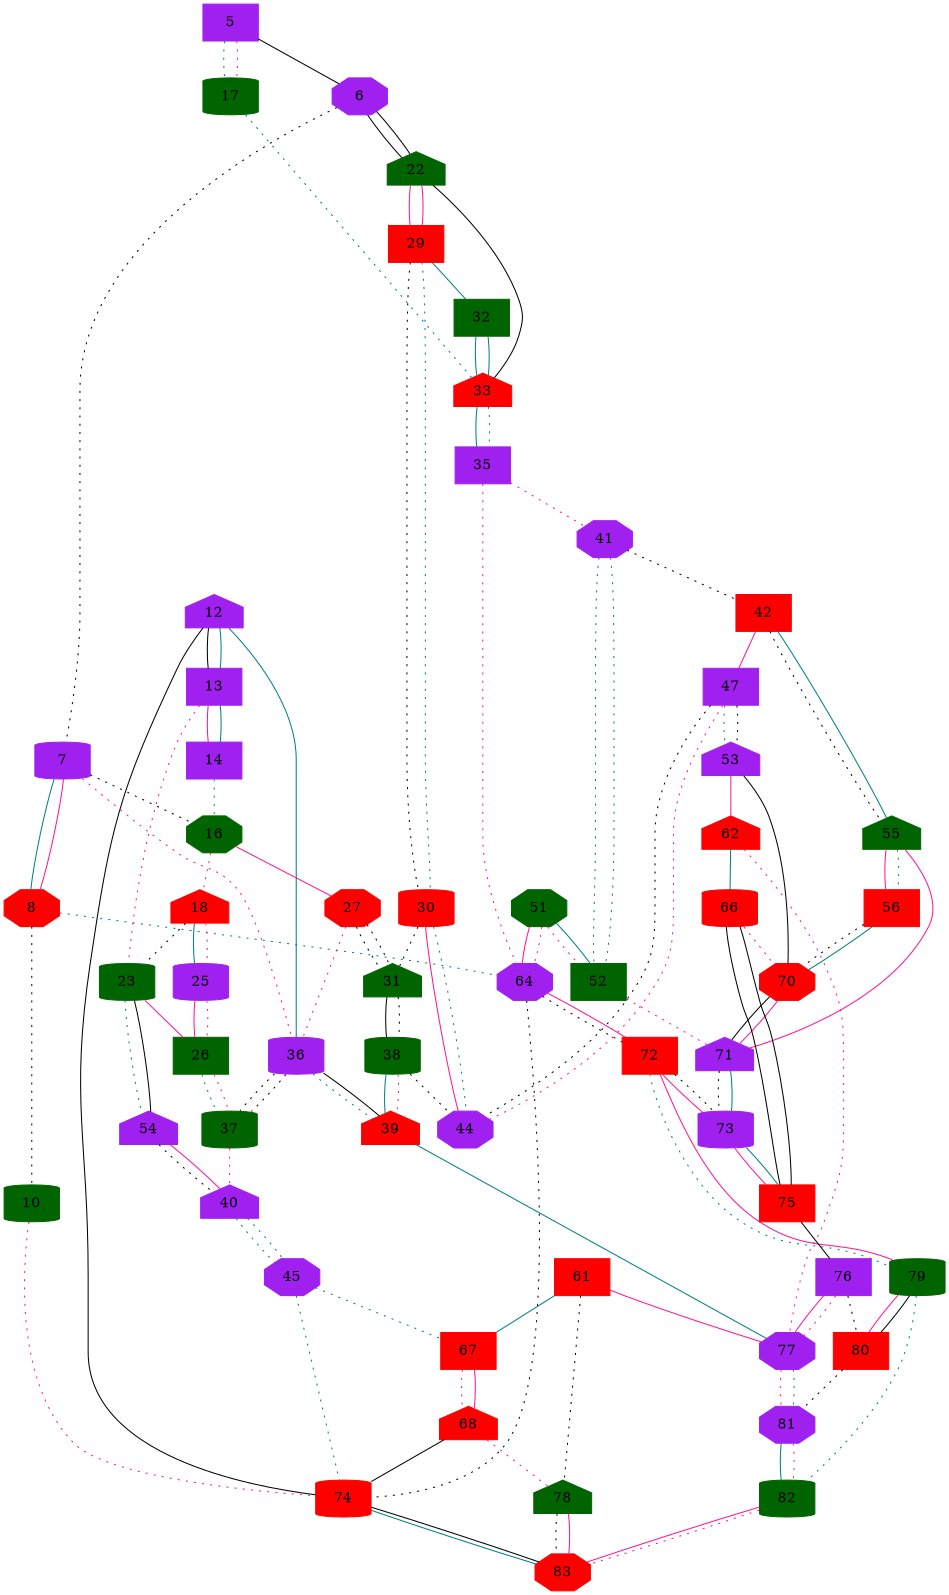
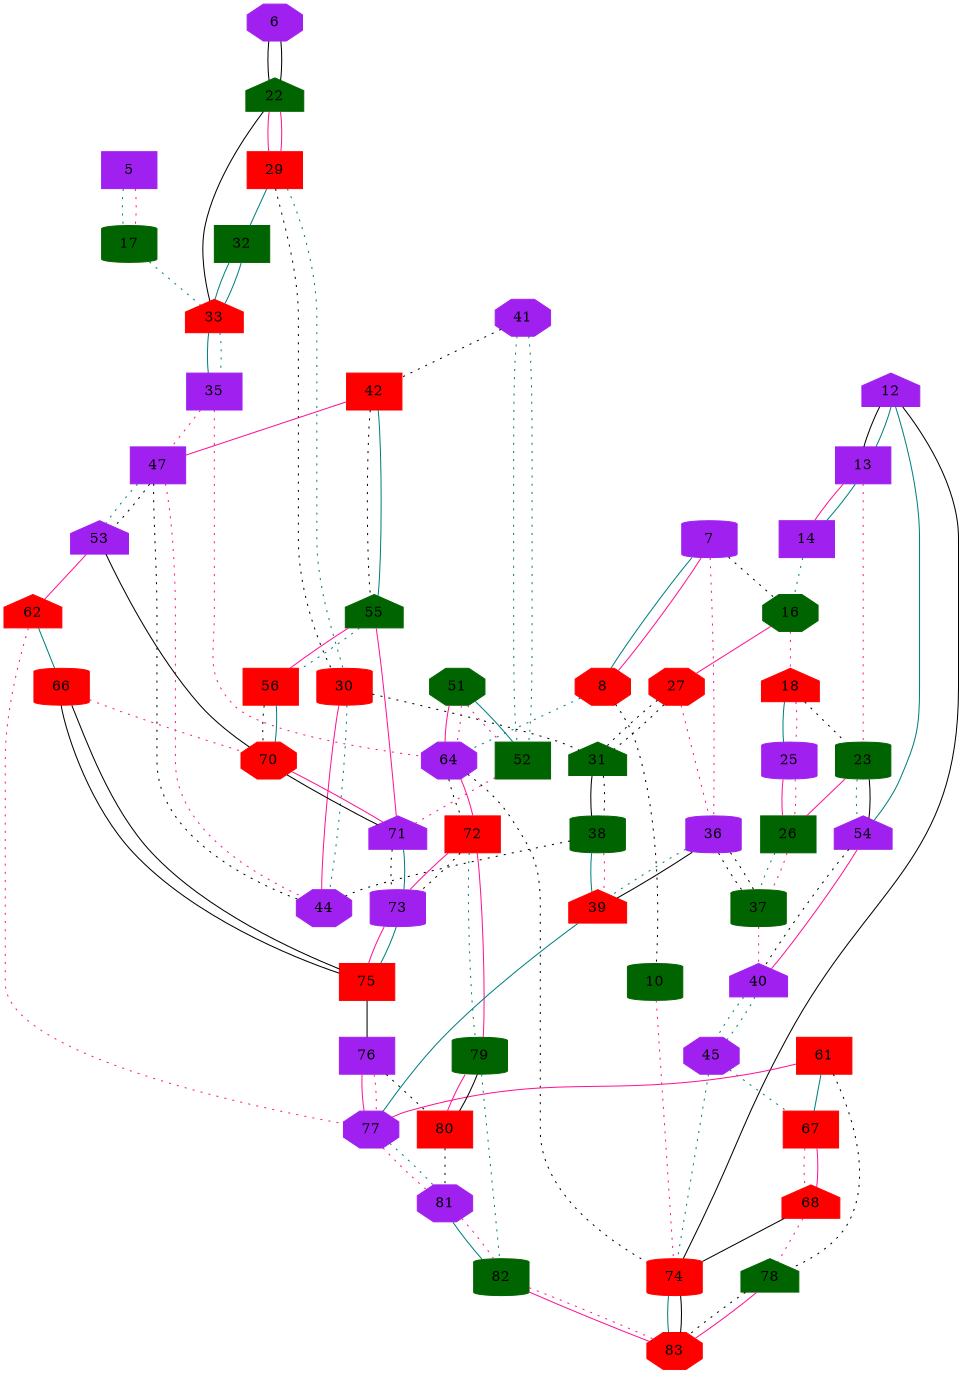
(299, 61) -> none
(84, 366) -> none
(547, 504) -> (186, 429)
(296, 823) -> (920, 618)
